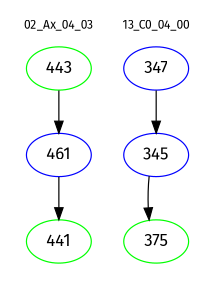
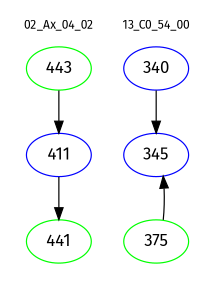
(59, 26) -> (59, 26)
(156, 26) -> (156, 26)
(156, 68) -> (156, 68)
(59, 155) -> (59, 155)
(148, 192) -> (164, 204)
